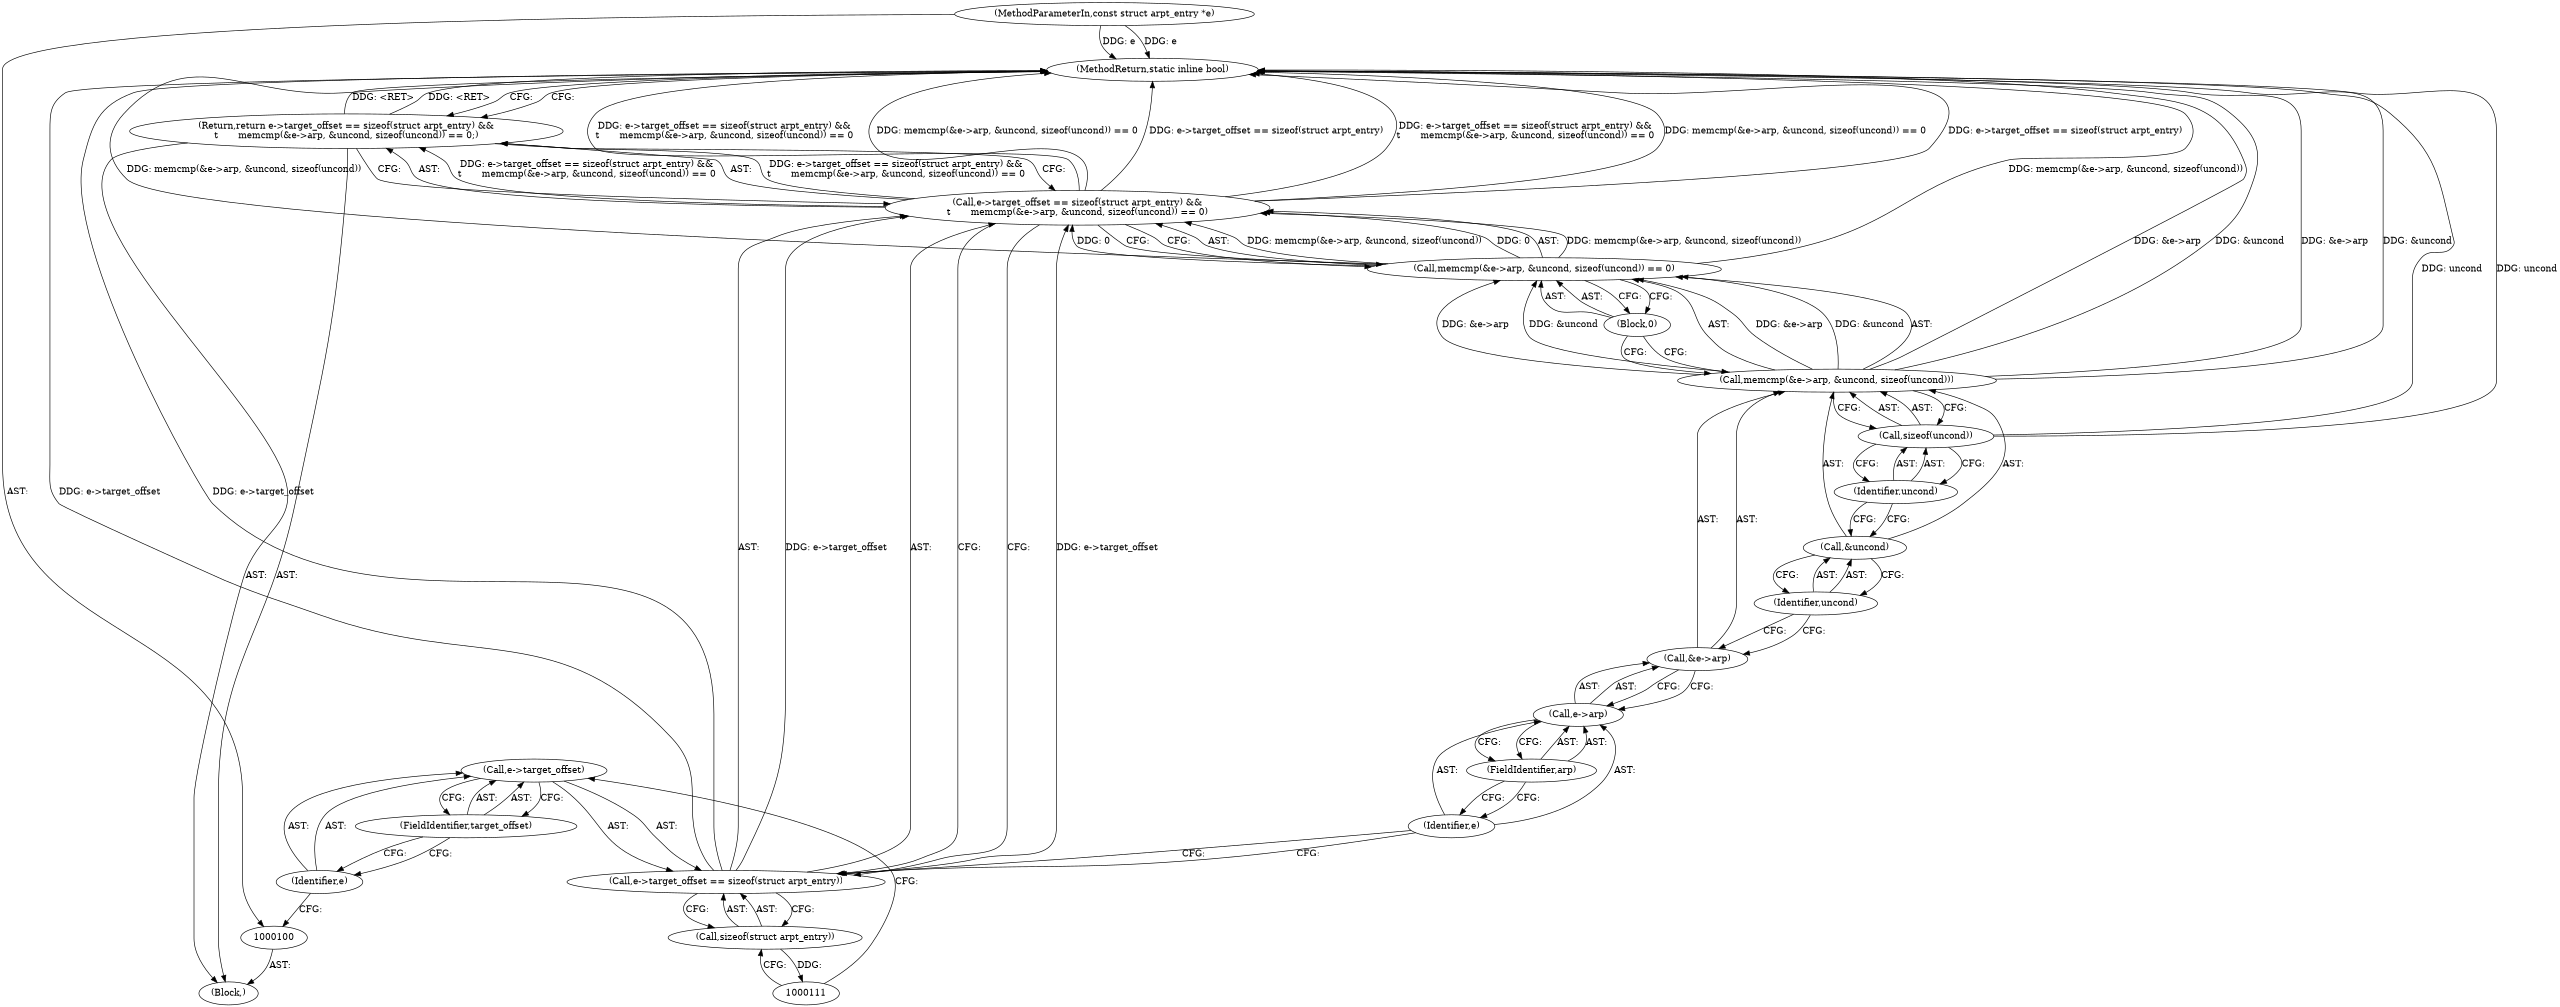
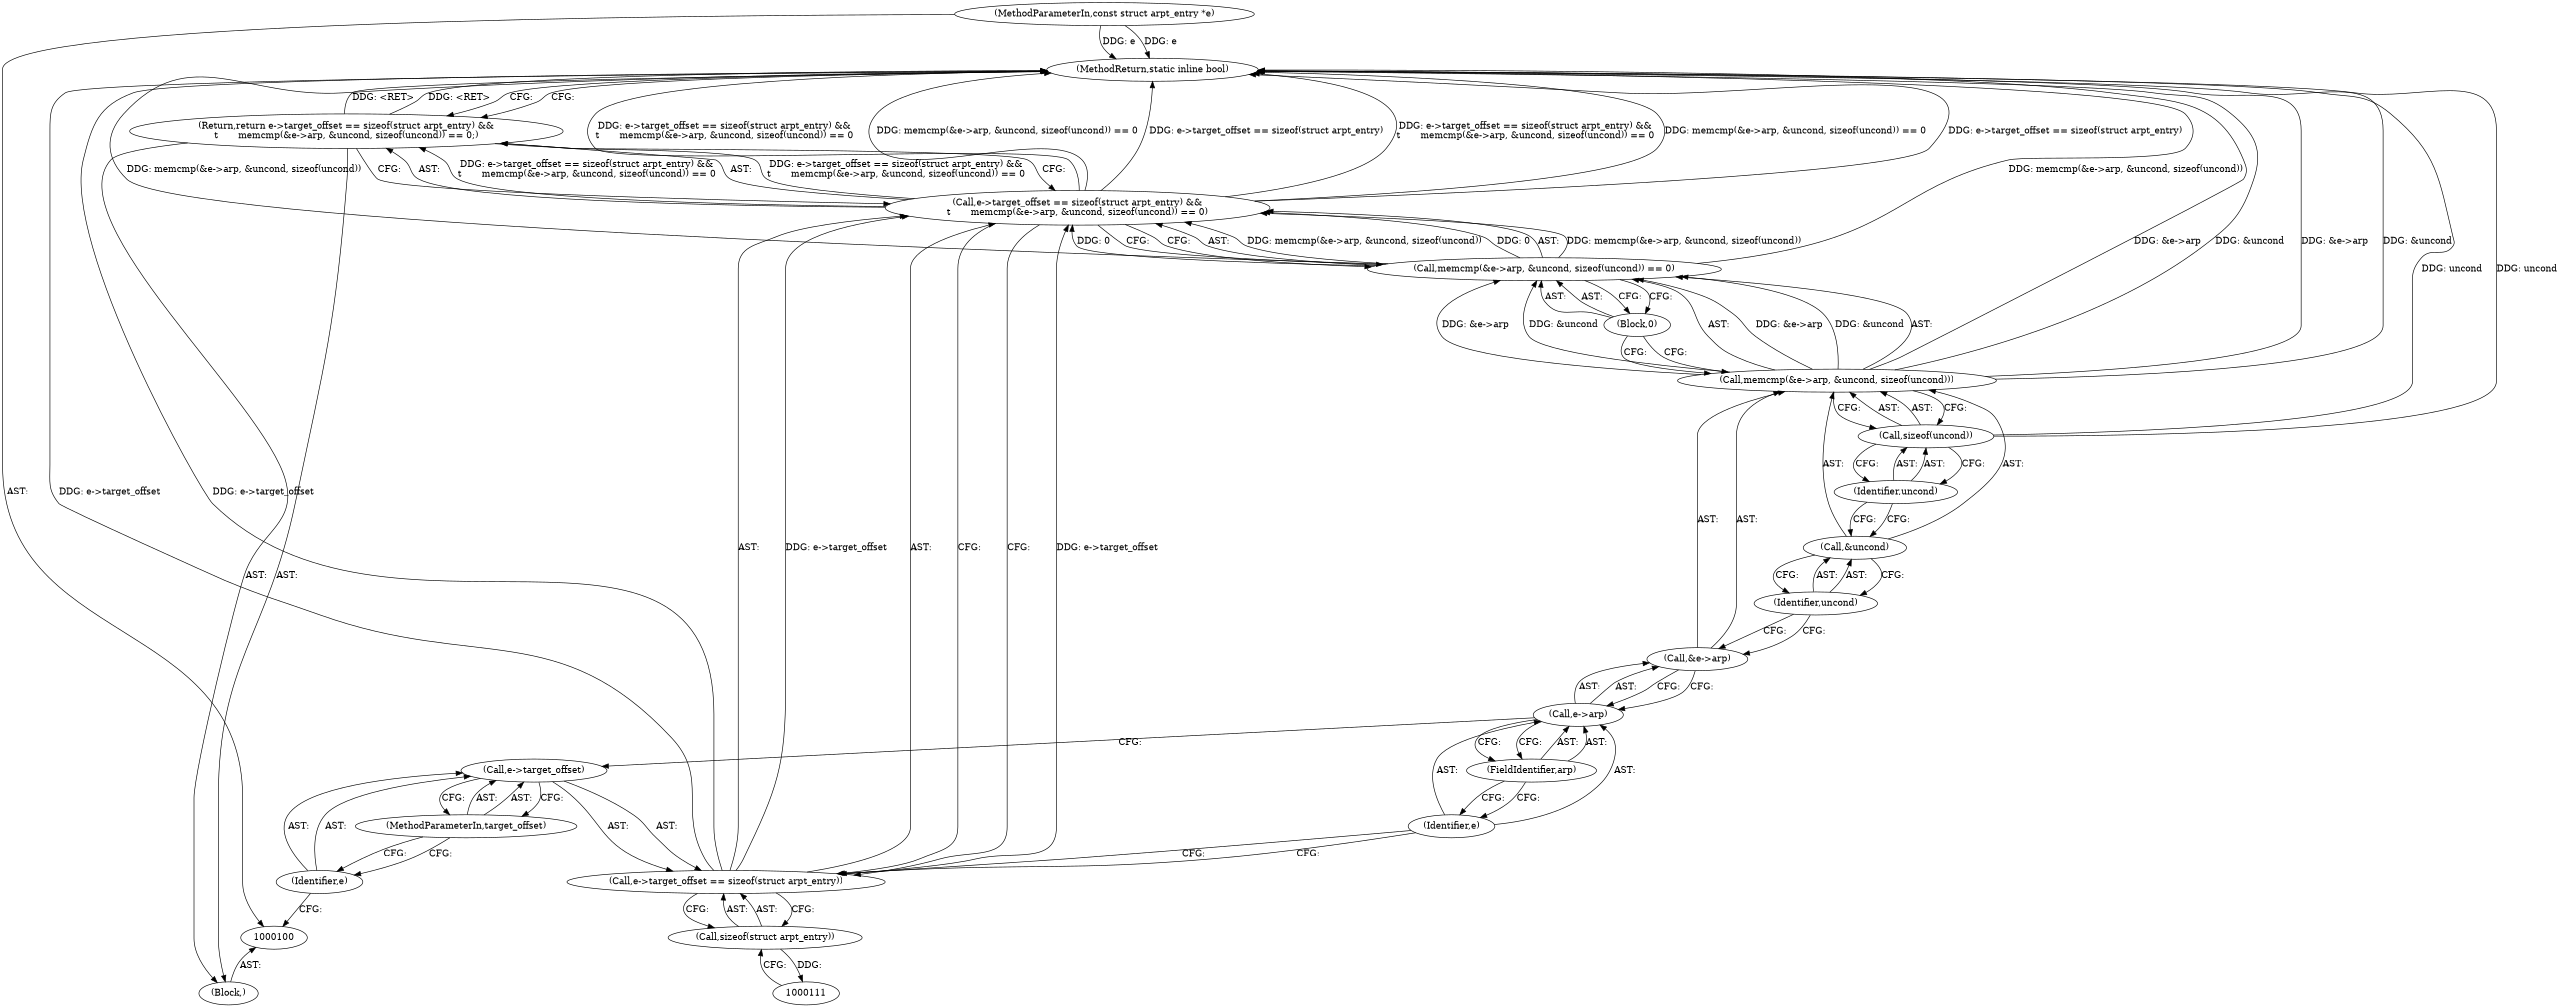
(466, 826) -> (466, 826)
(817, 829) -> (1072, 742)
(266, 967) -> (238, 965)
